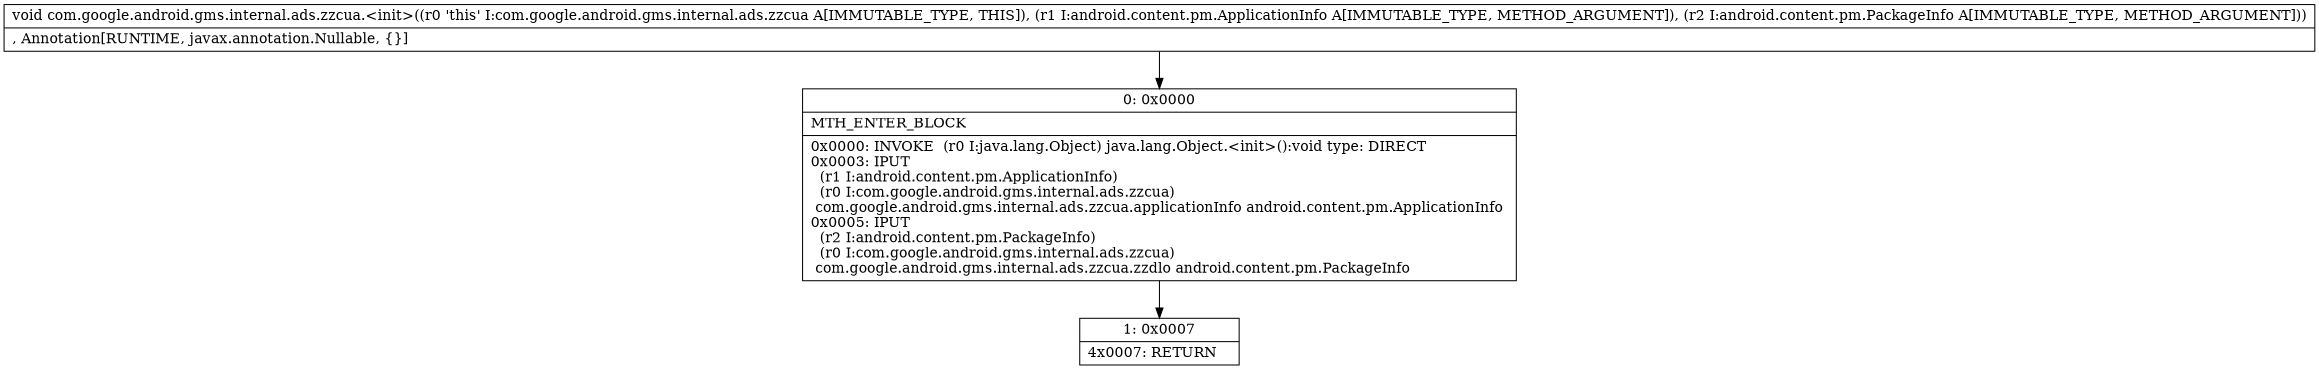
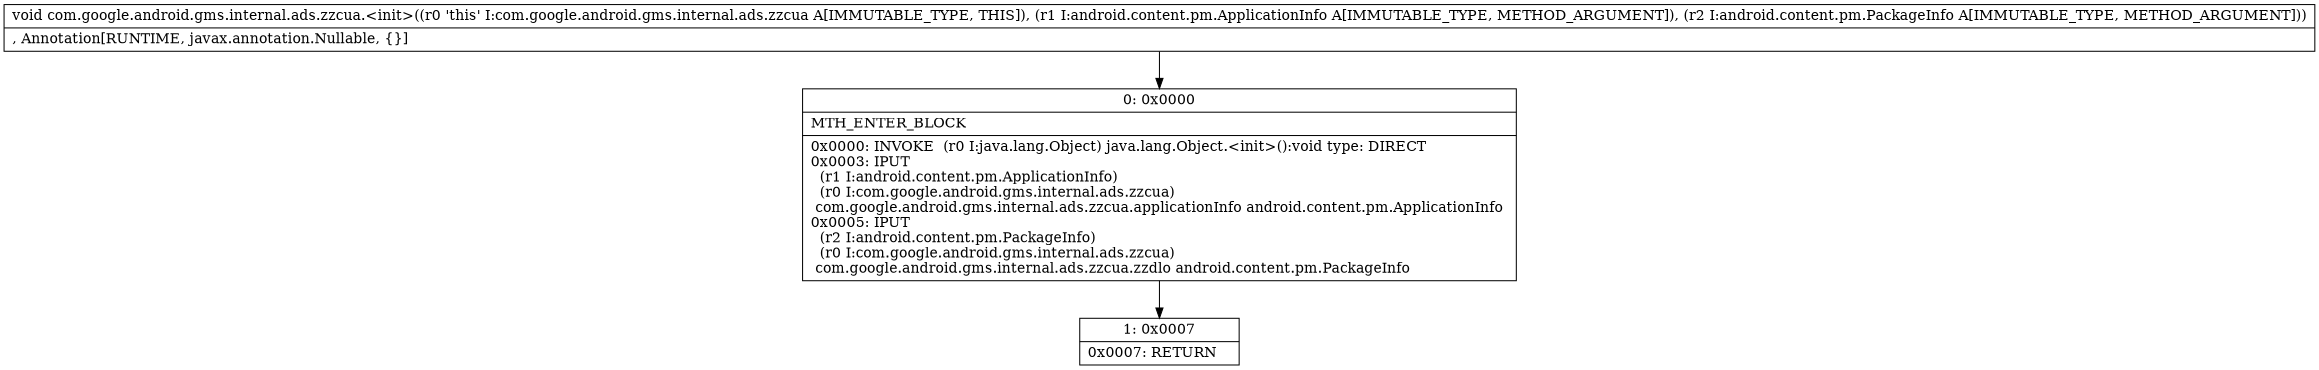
(1159, 353) -> (1159, 353)
